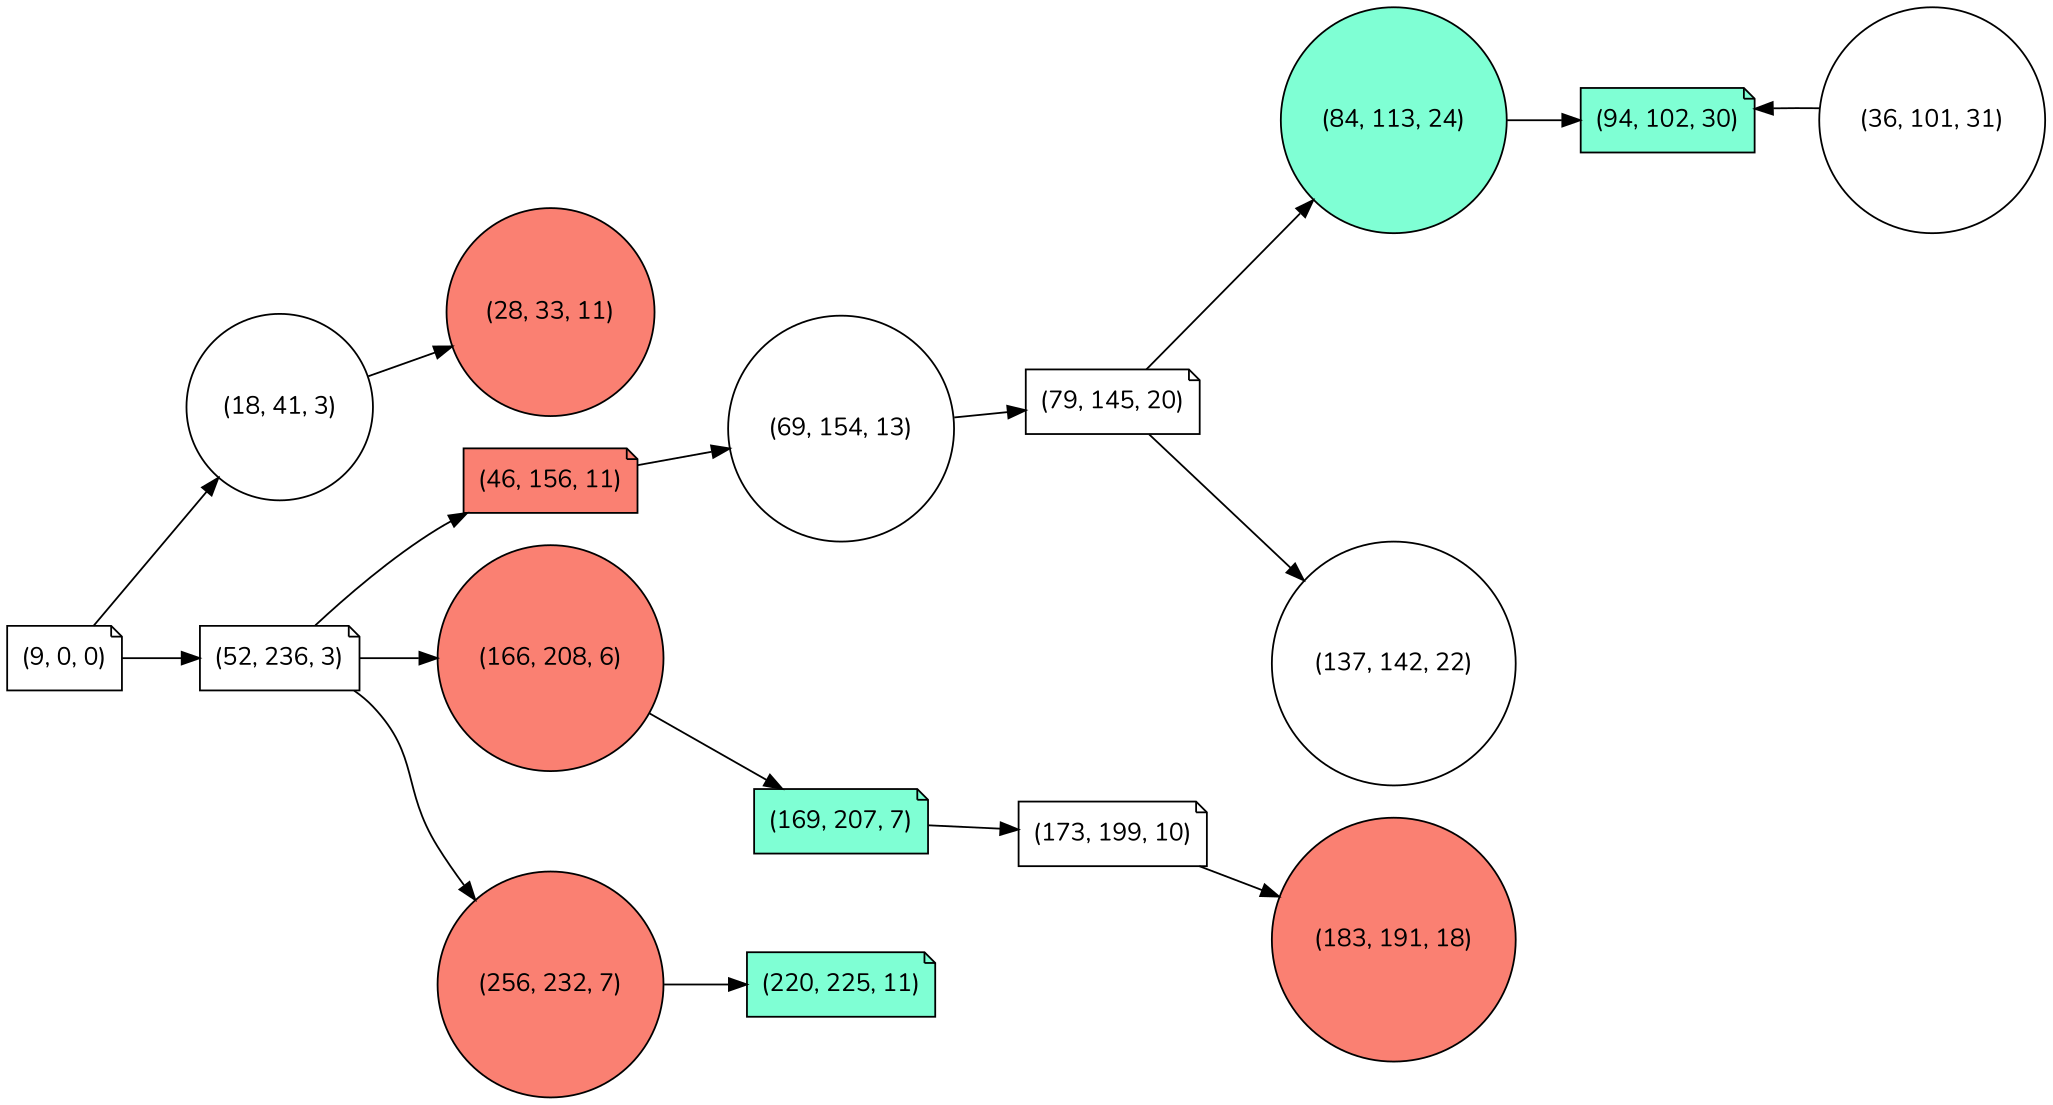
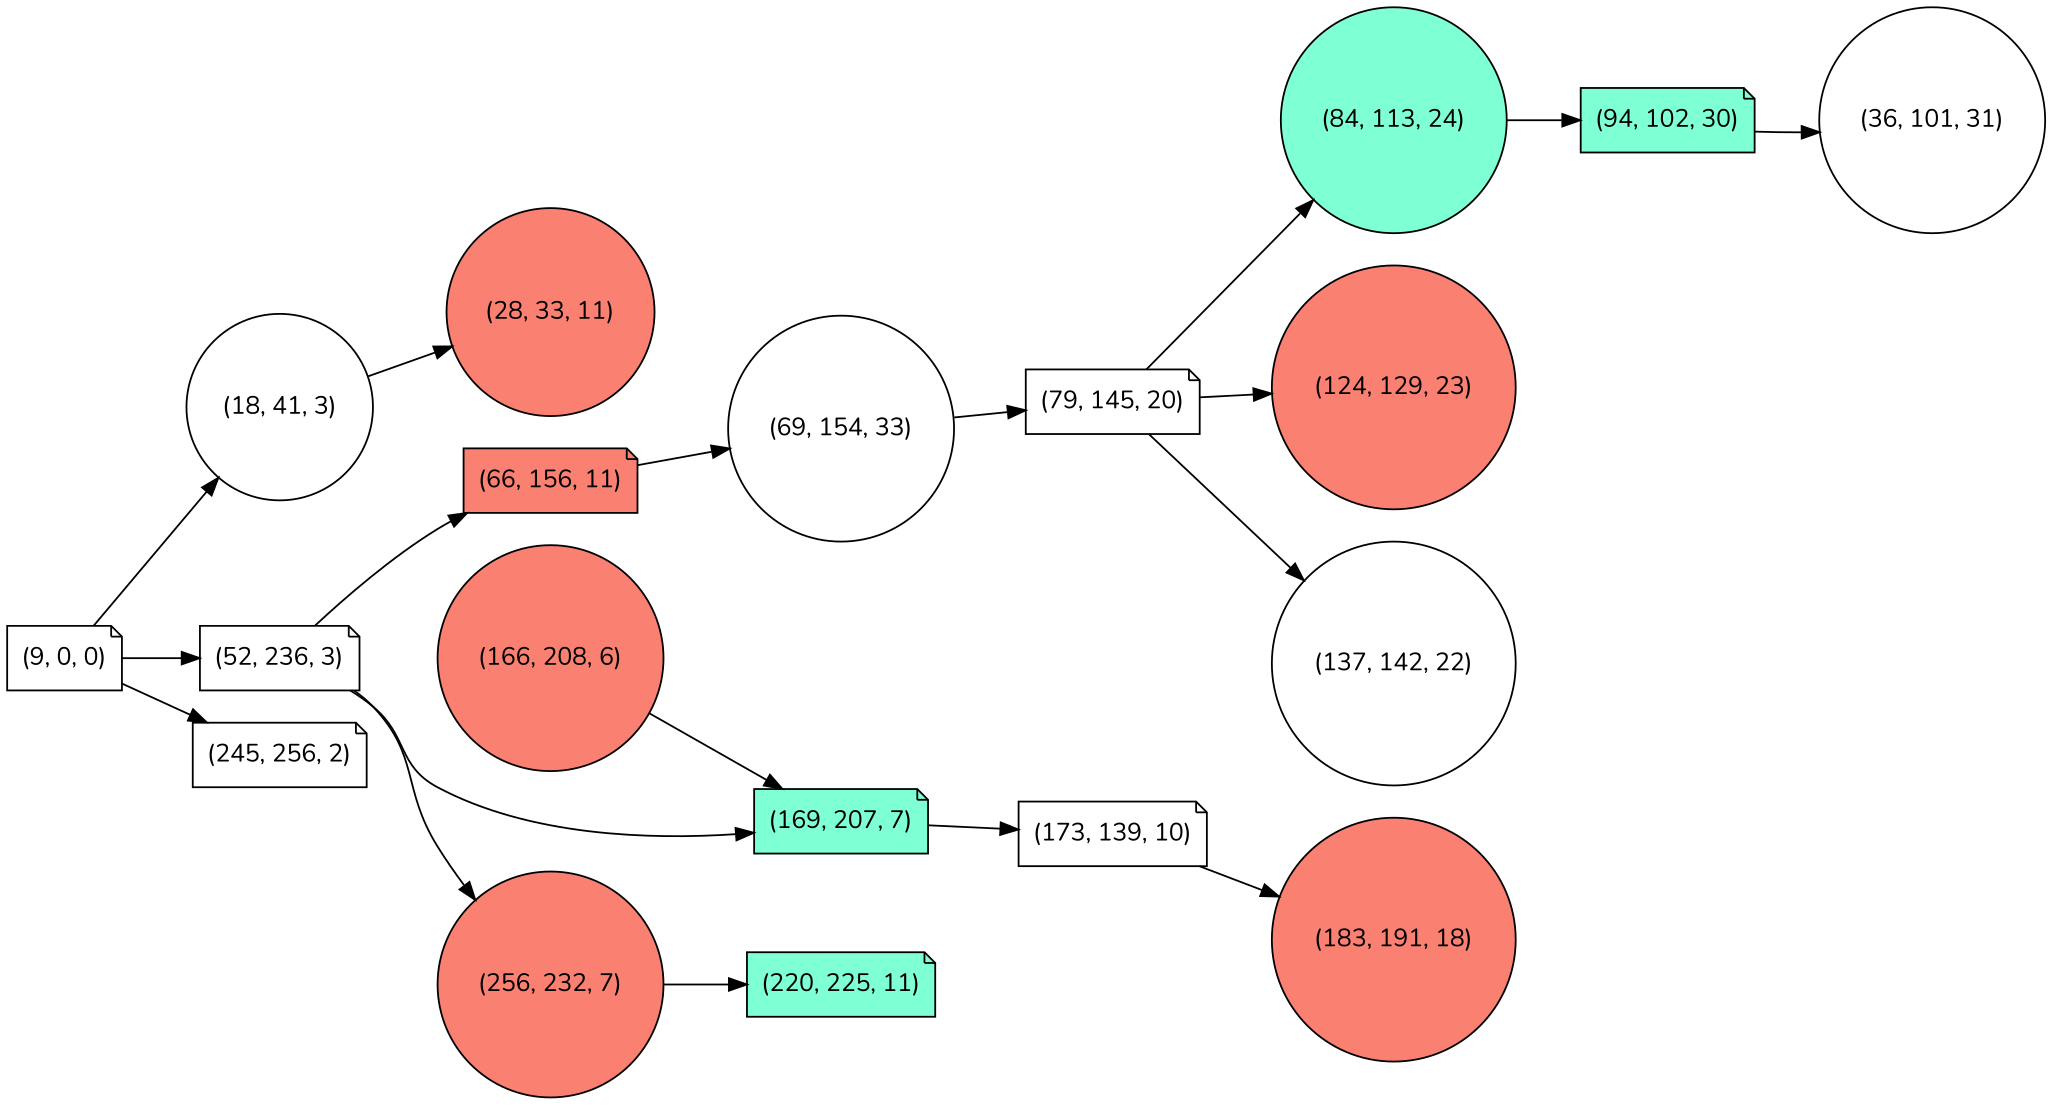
(1796, 108) -> (1778, 132)
none -> (1394, 387)
(841, 429) -> (841, 429)
(551, 481) -> (551, 481)
(389, 658) -> (518, 818)
none -> (280, 755)
(1113, 834) -> (1113, 834)
